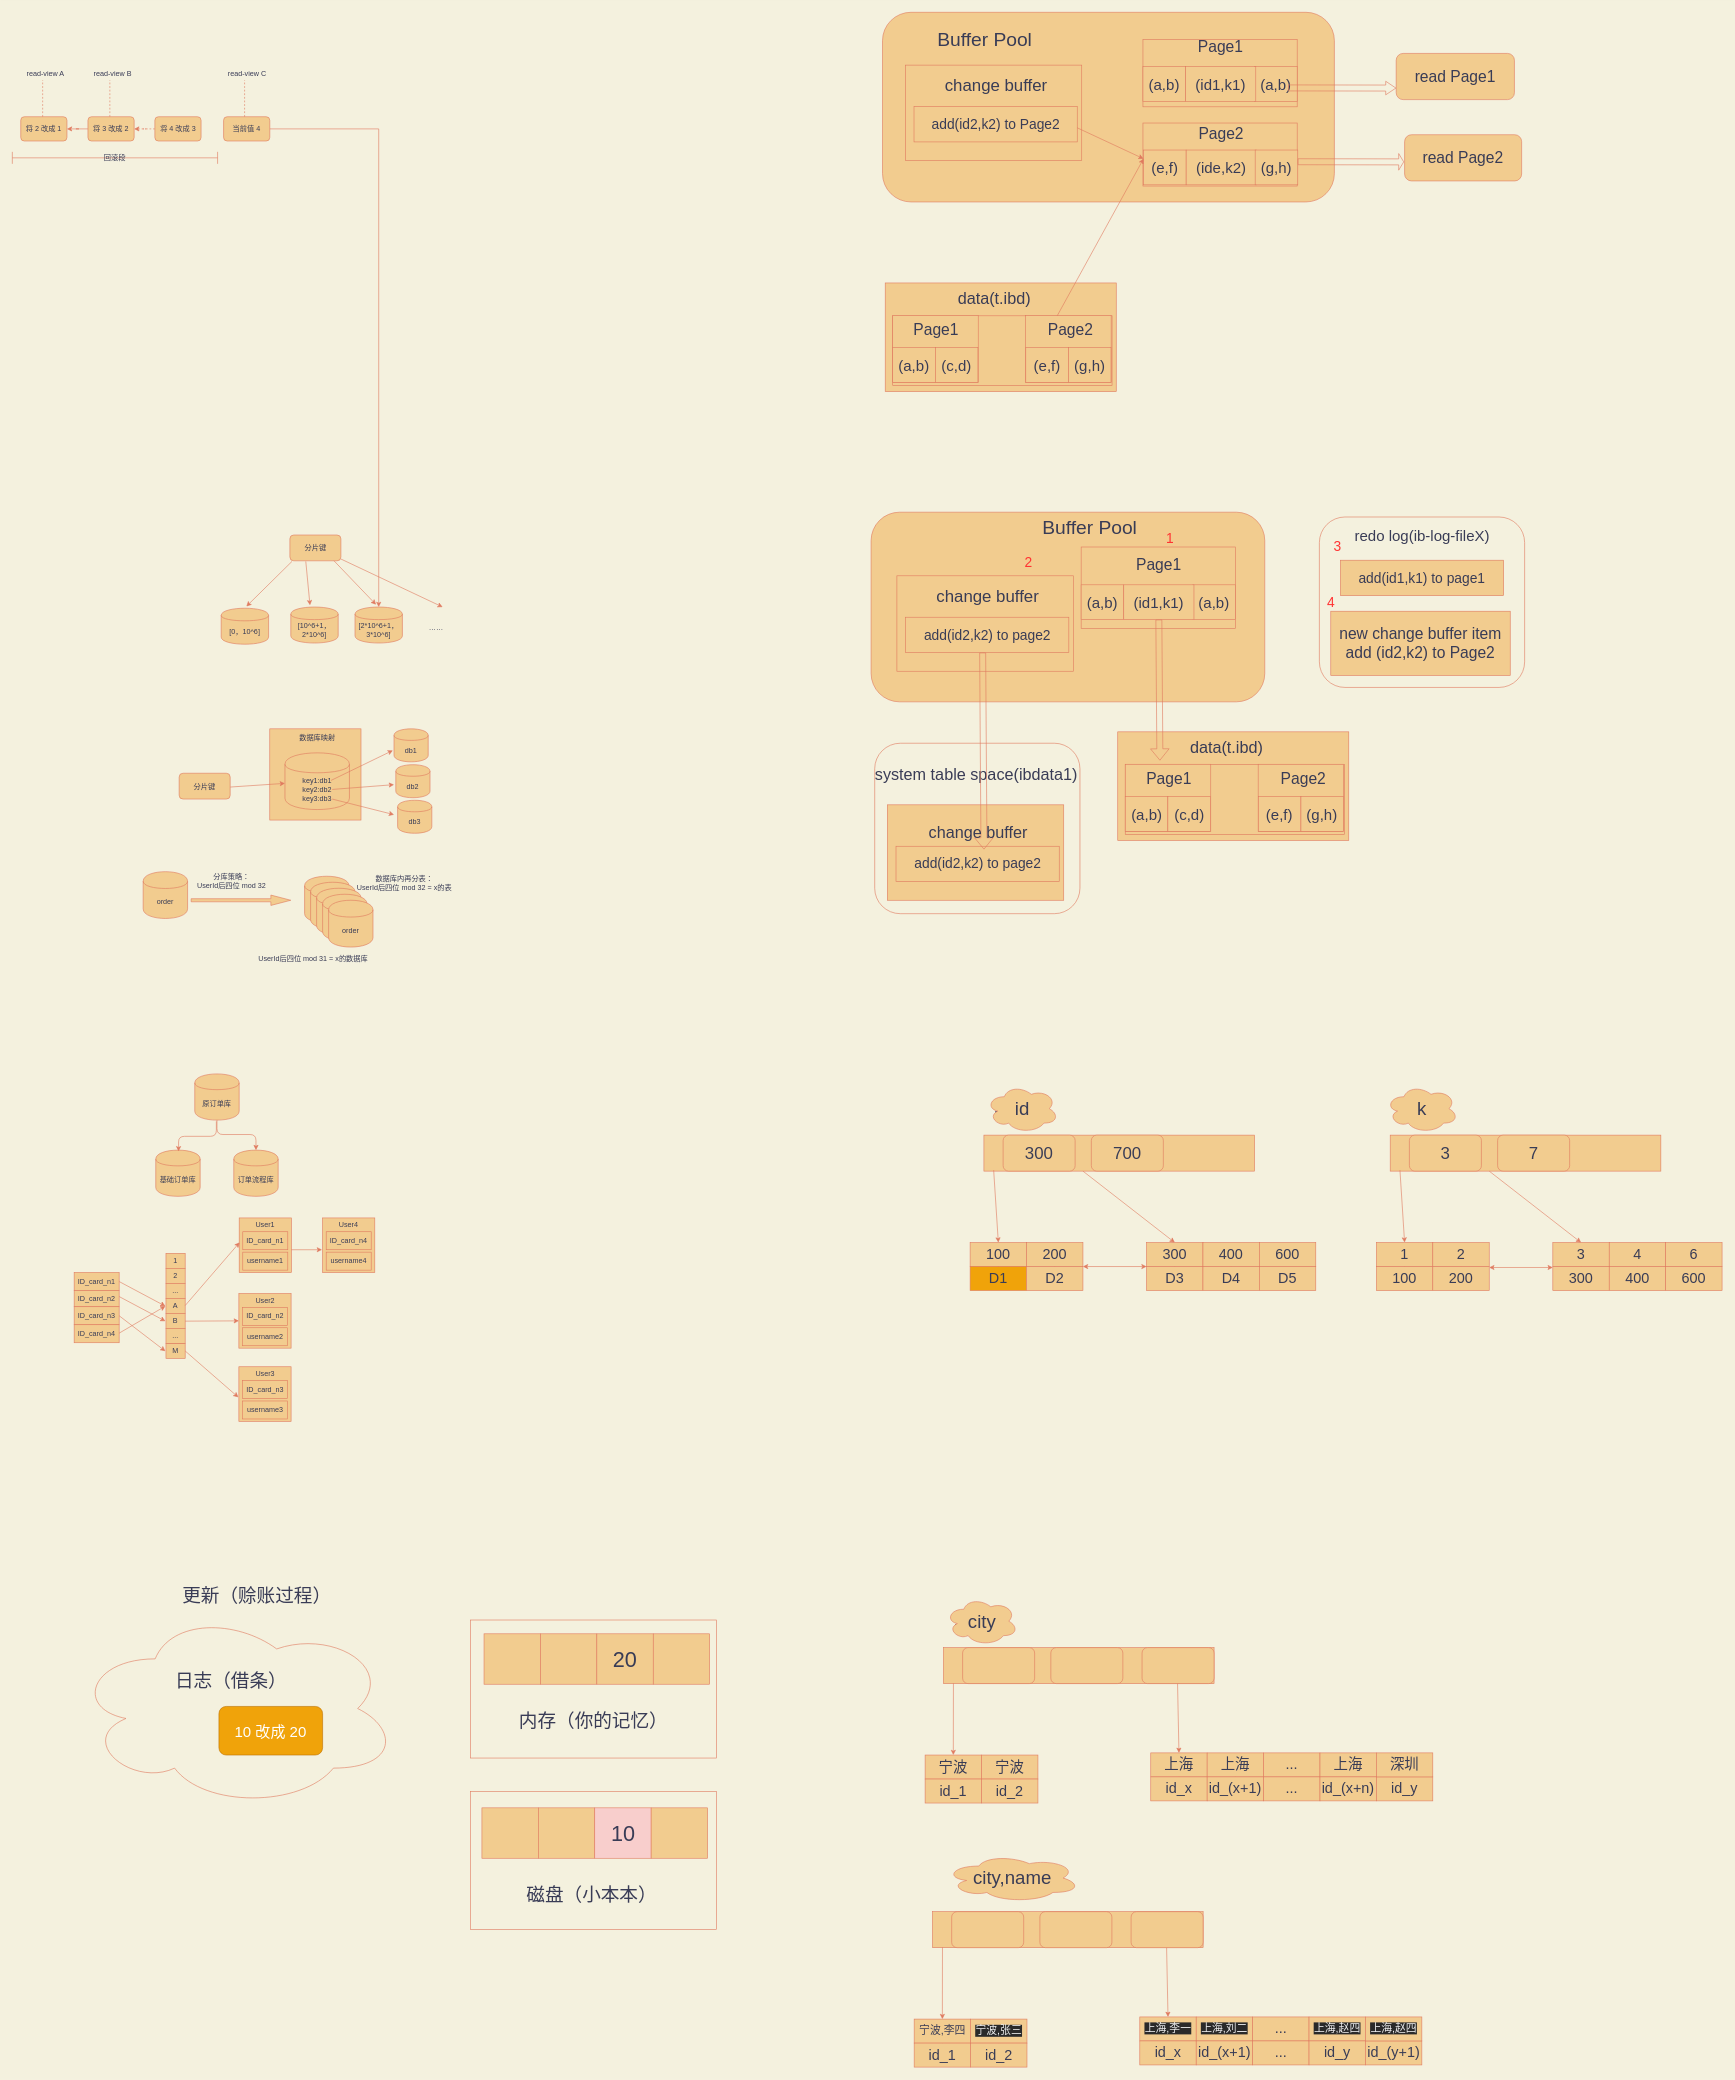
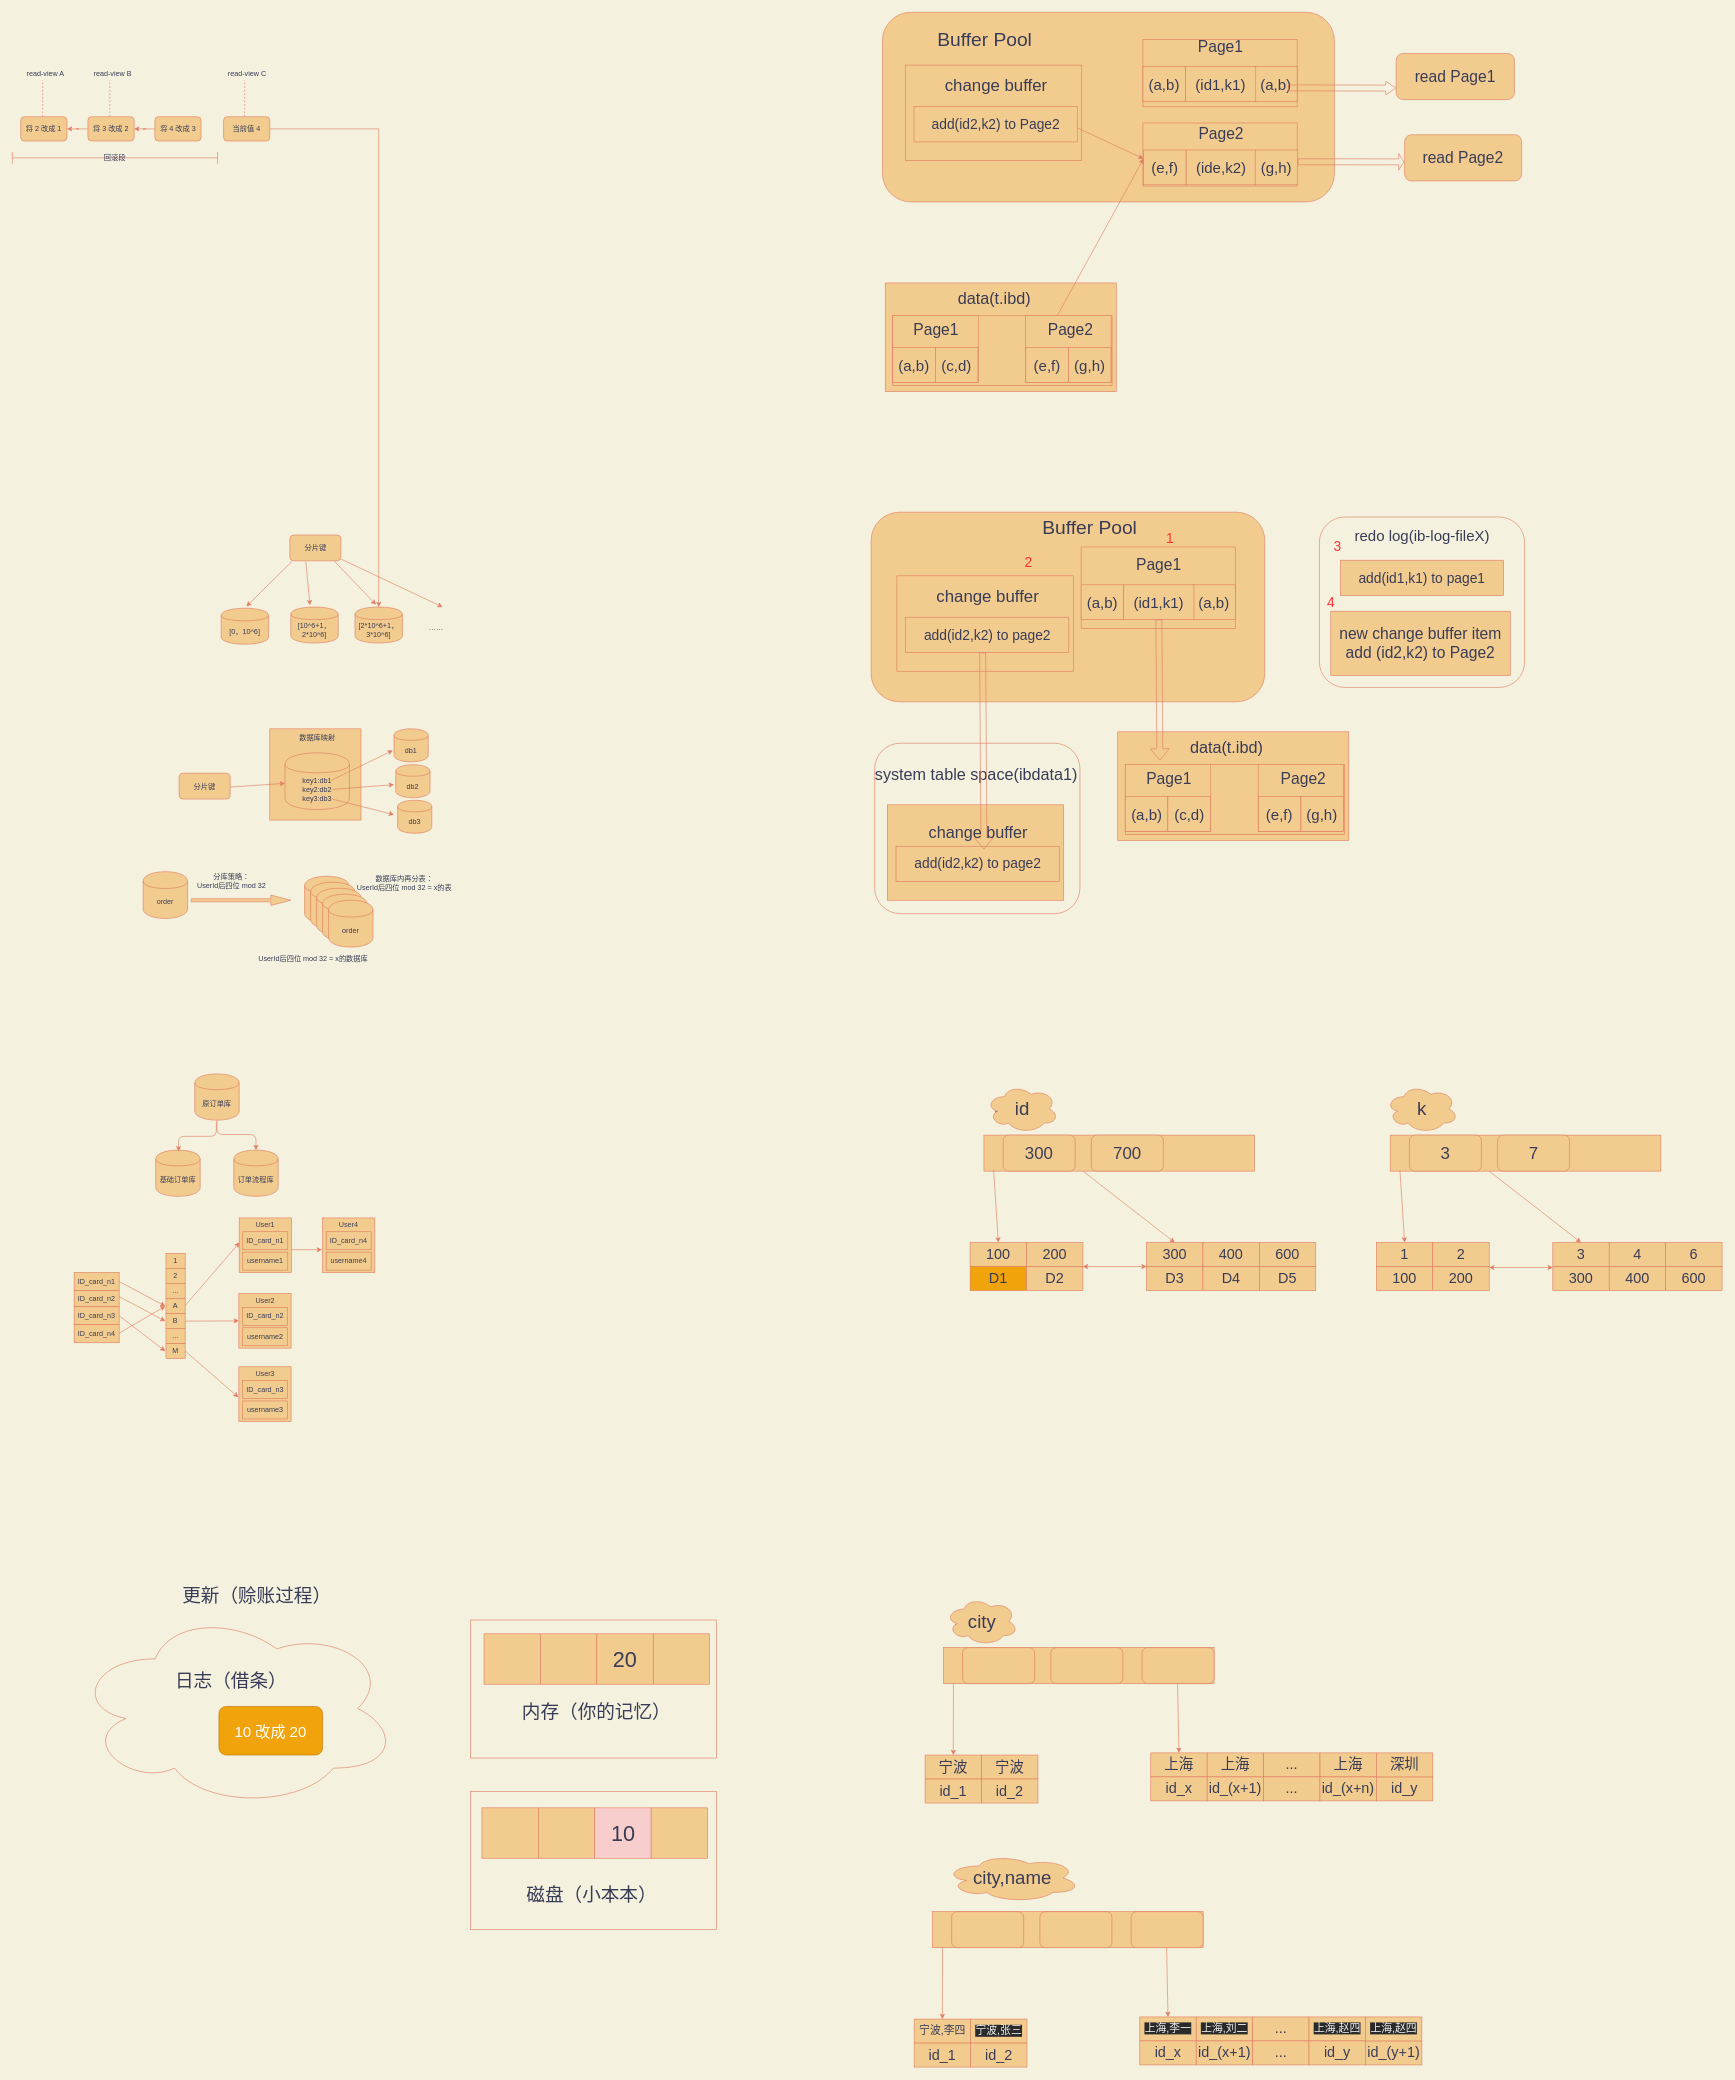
(145, 129) -> (145, 129)
(313, 959) -> (313, 959)
(593, 1720) -> (596, 1711)
